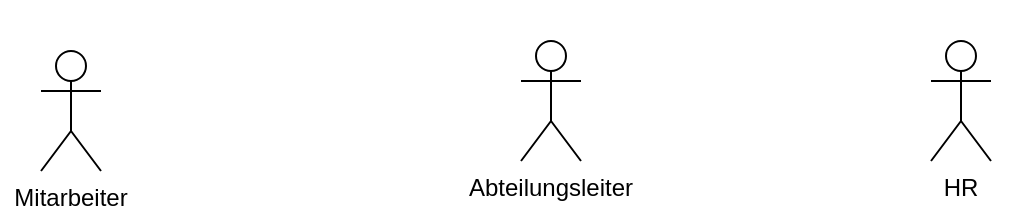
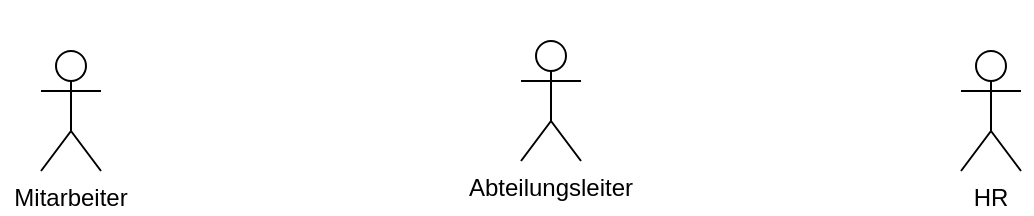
(961, 101) -> (991, 111)
